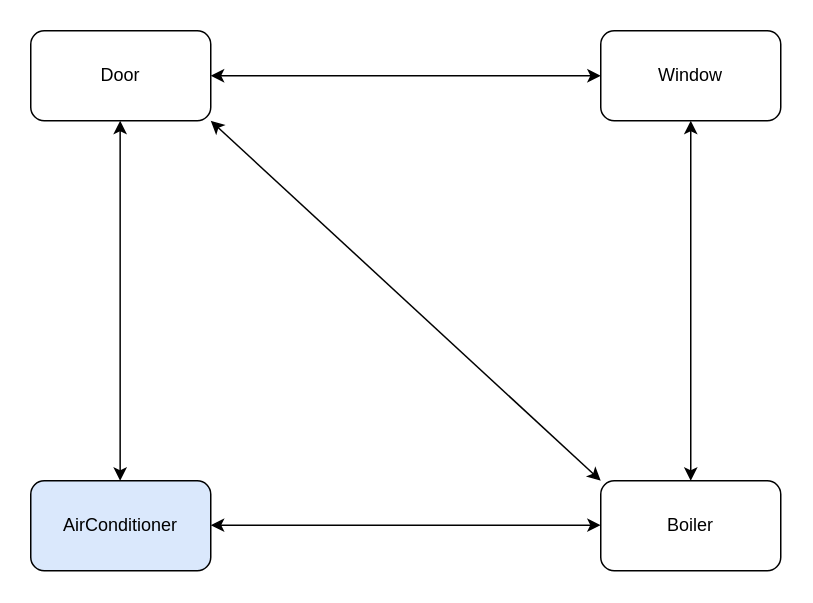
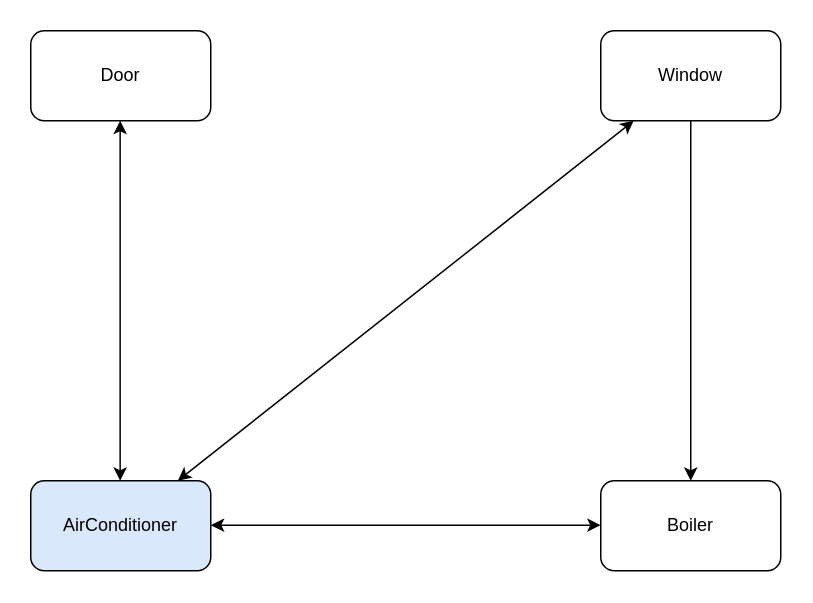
(406, 76) -> (408, 299)
(691, 132) -> (691, 127)
(407, 302) -> none
